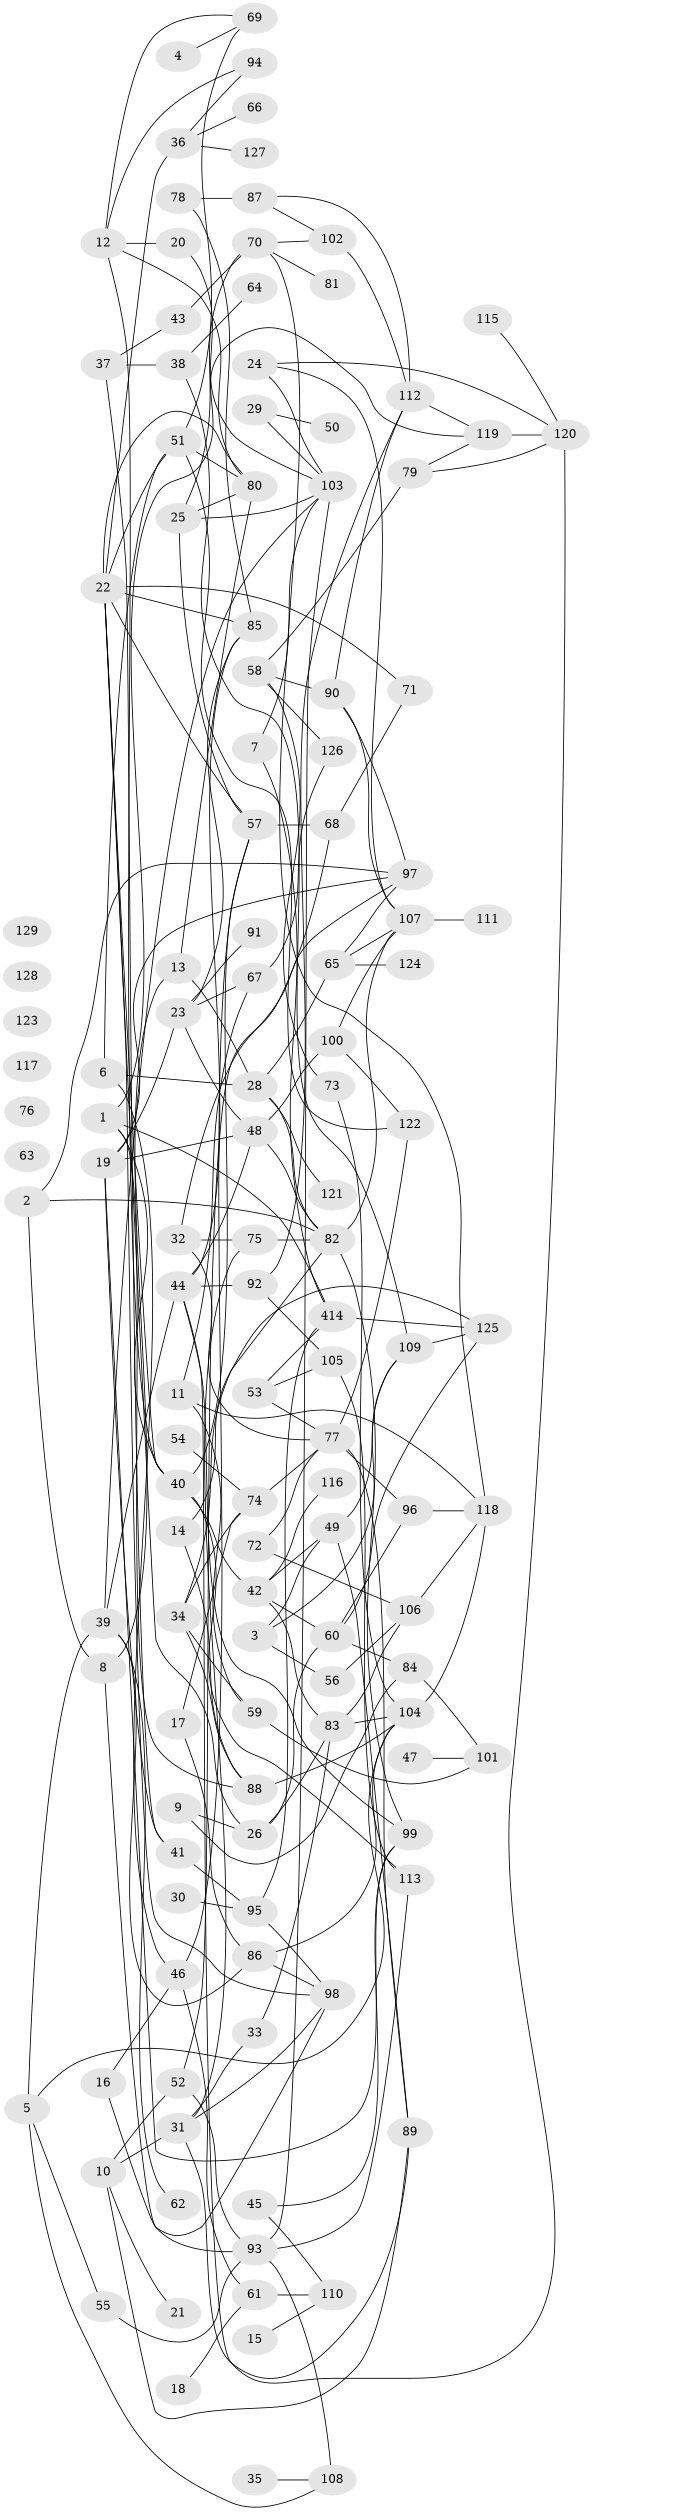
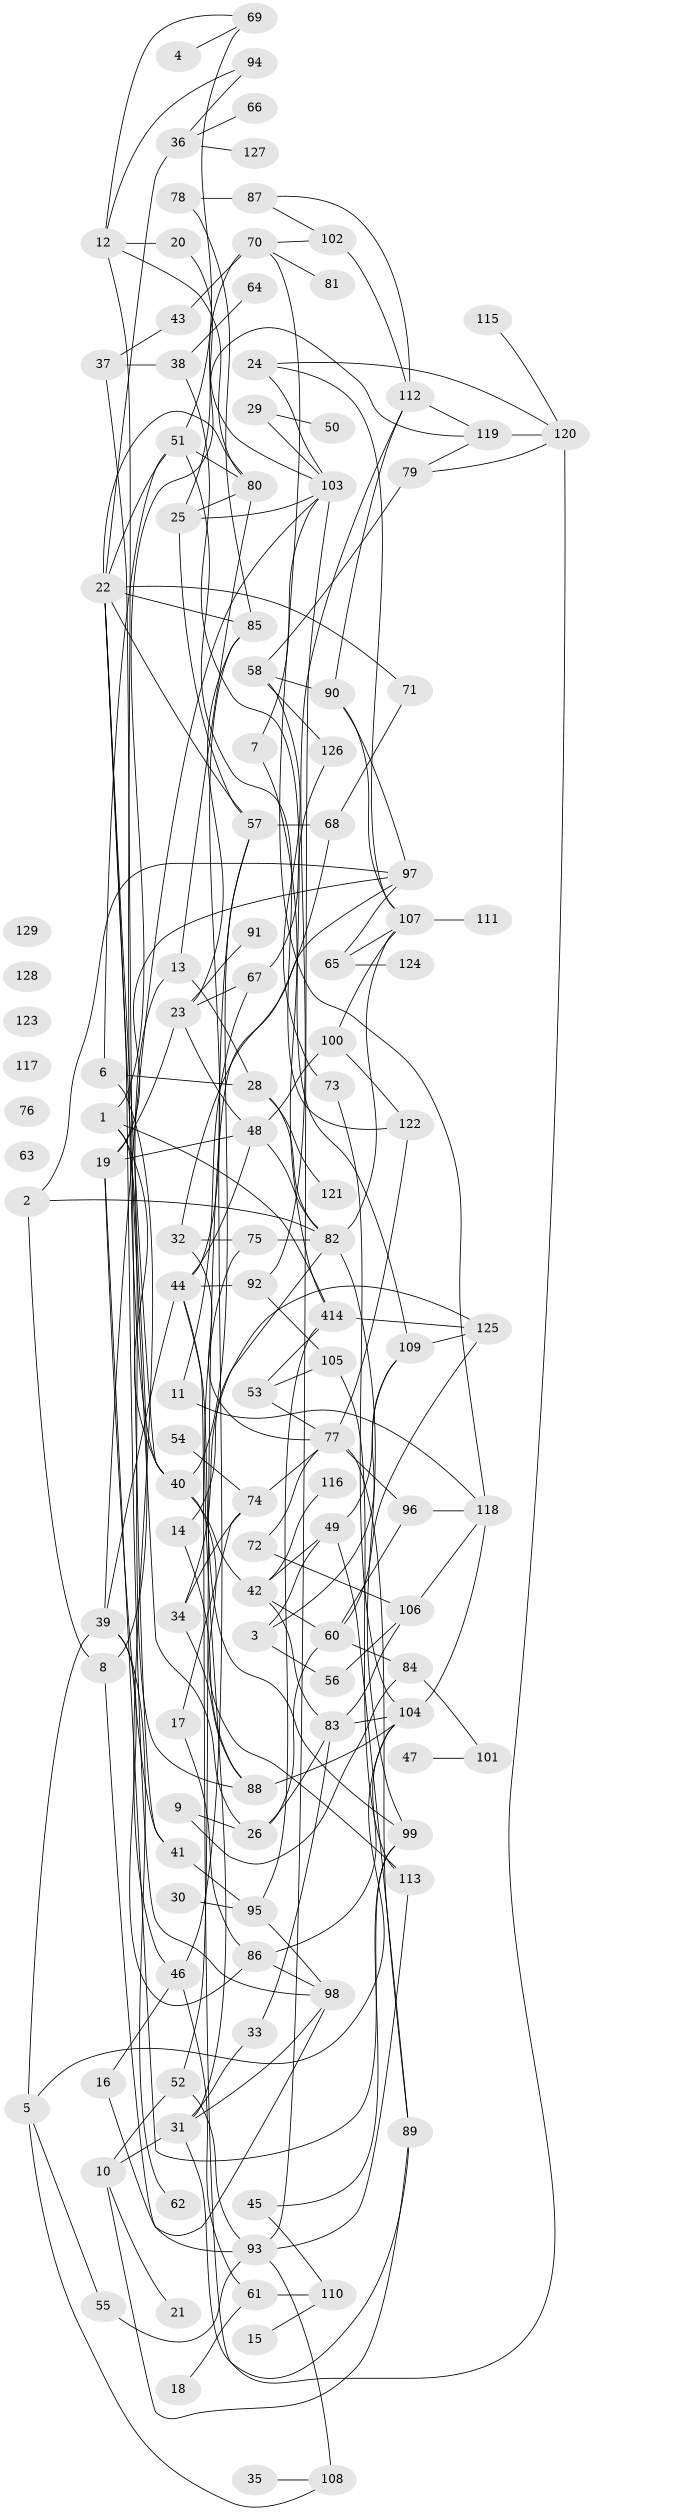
(284, 1052) -> none
(255, 1713) -> none
